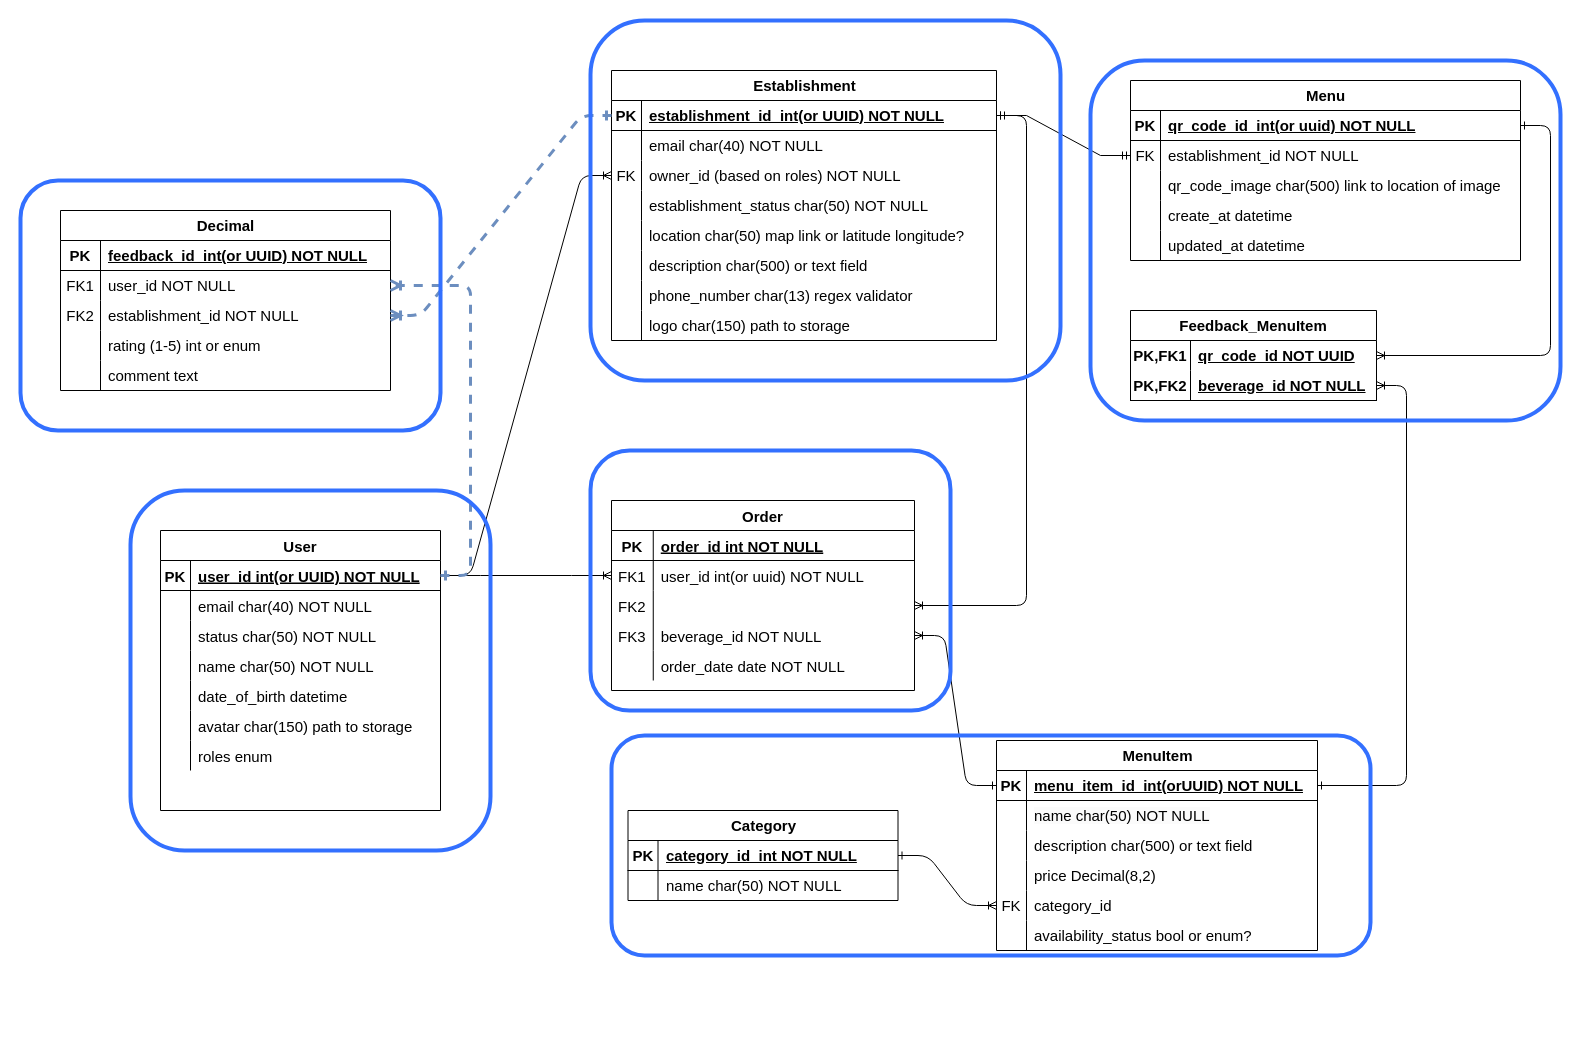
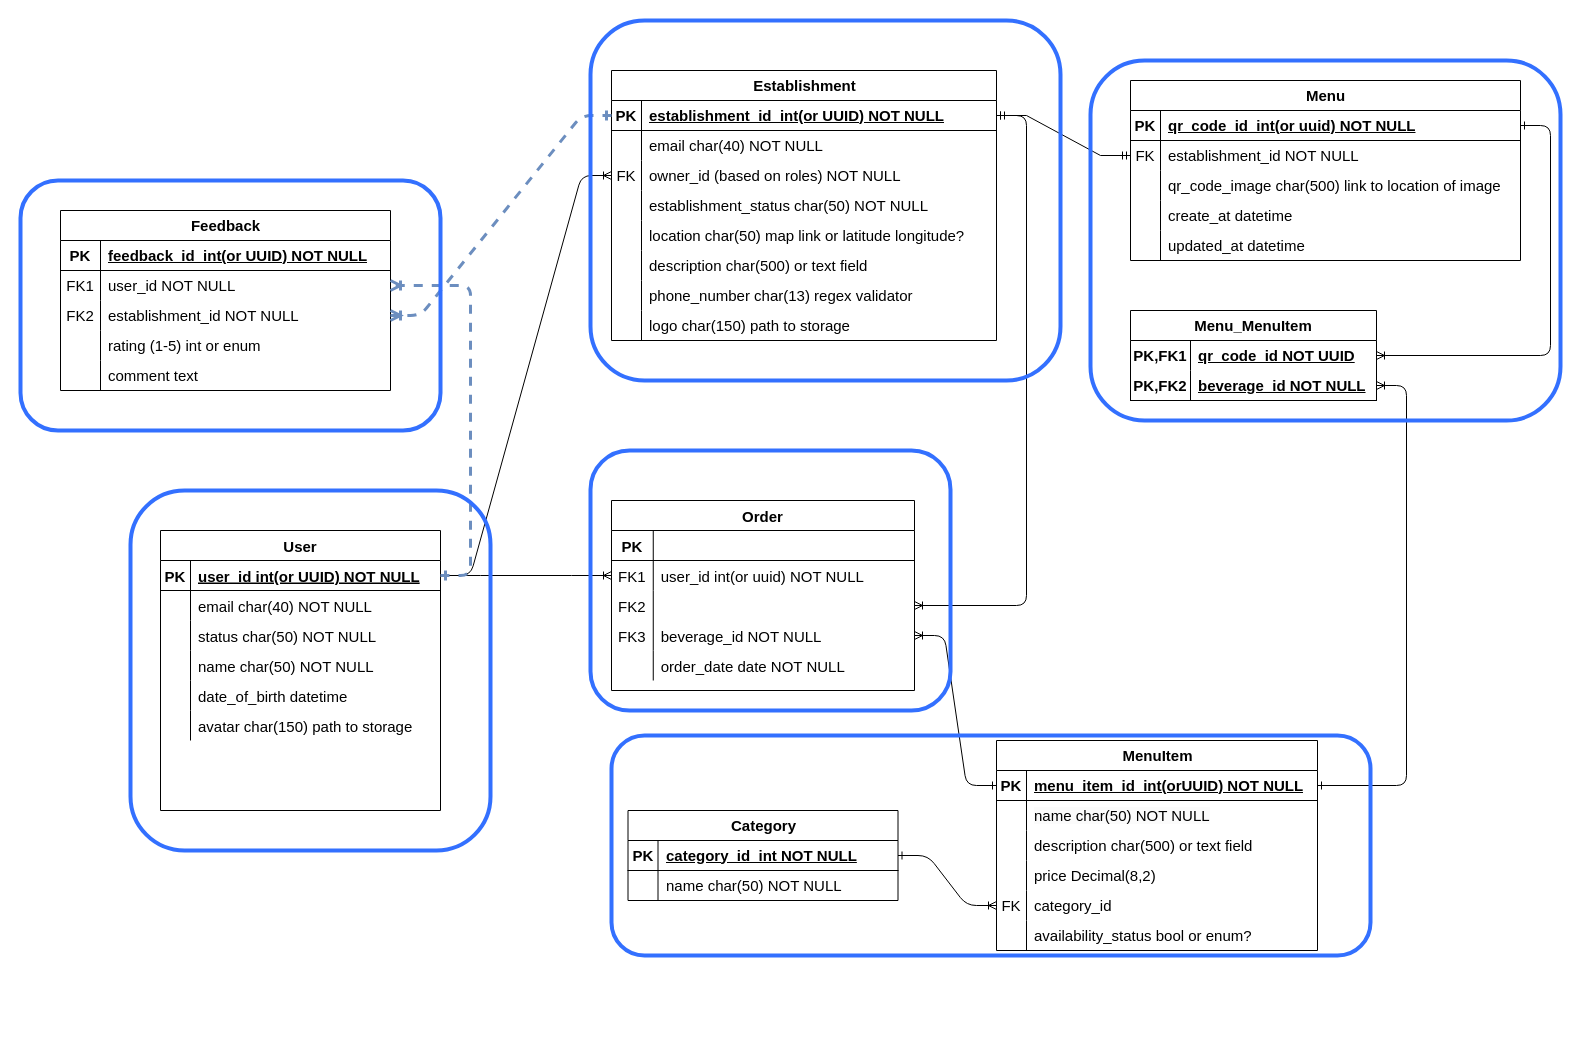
(226, 226) -> (226, 226)
(1254, 326) -> (1254, 326)
(784, 546) -> none
(316, 756) -> none
